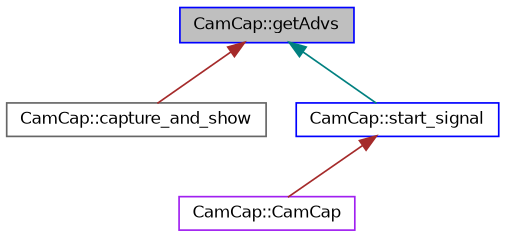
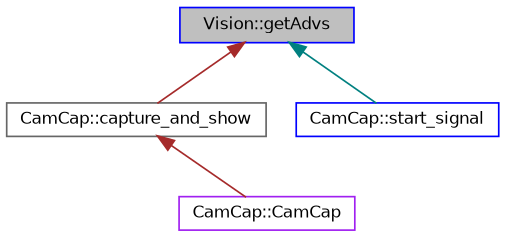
(267, 25) -> (267, 25)
(325, 171) -> (209, 171)
